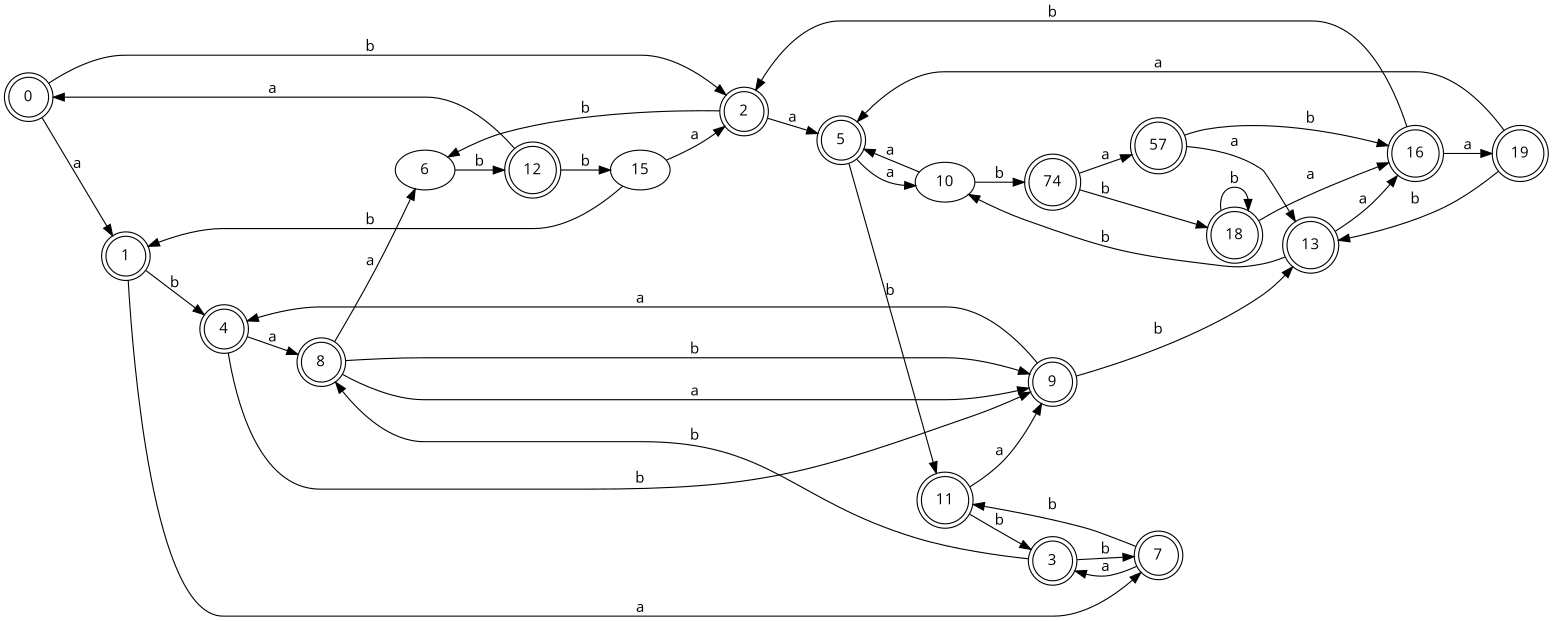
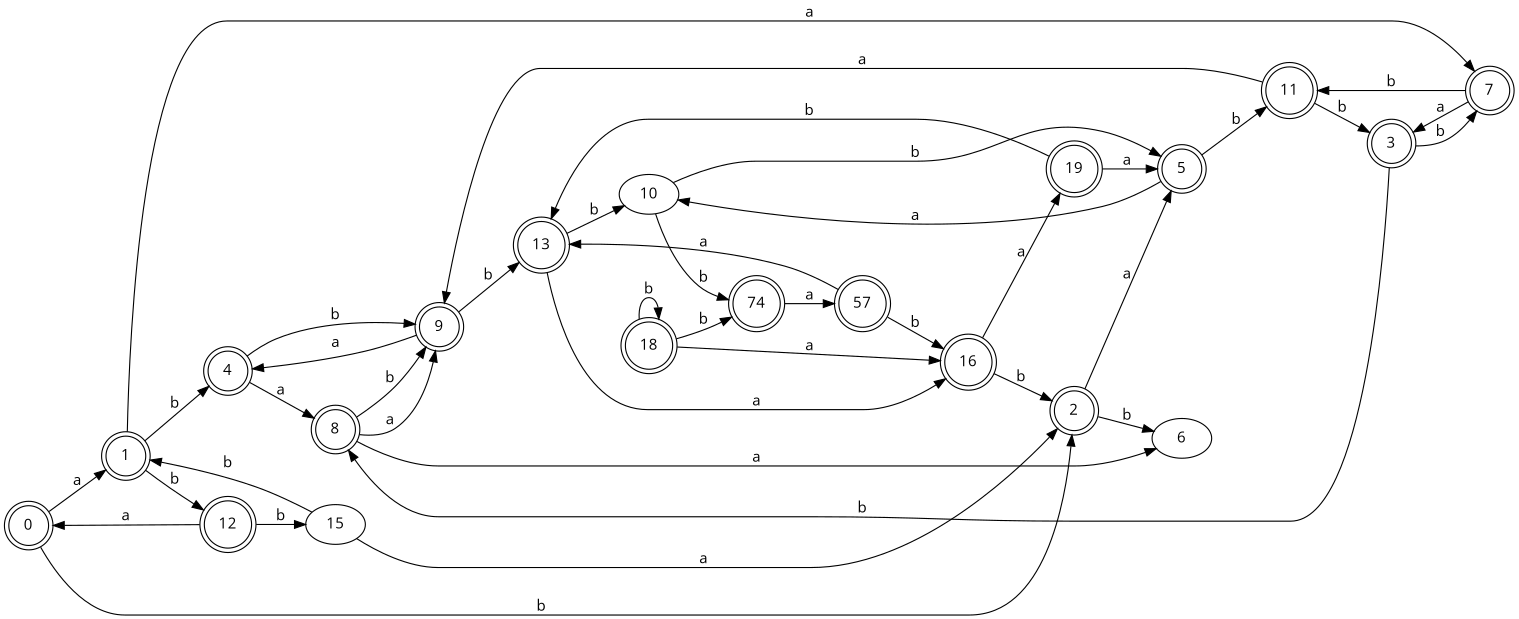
(890, 151) -> (915, 153)
(474, 170) -> (169, 488)
(1138, 207) -> (699, 331)
